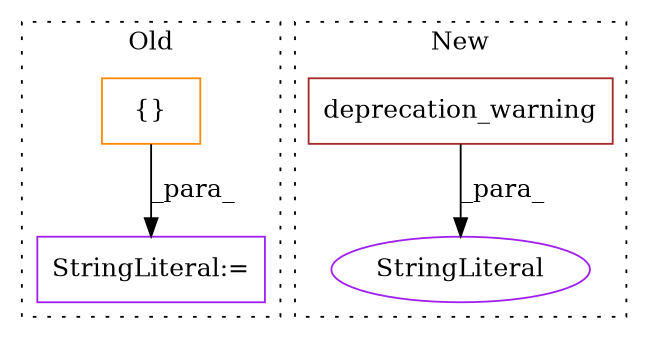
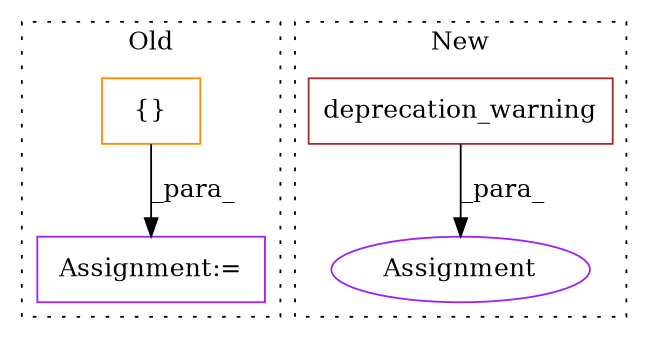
(151, 269) -> (151, 269)
(461, 269) -> (461, 269)
